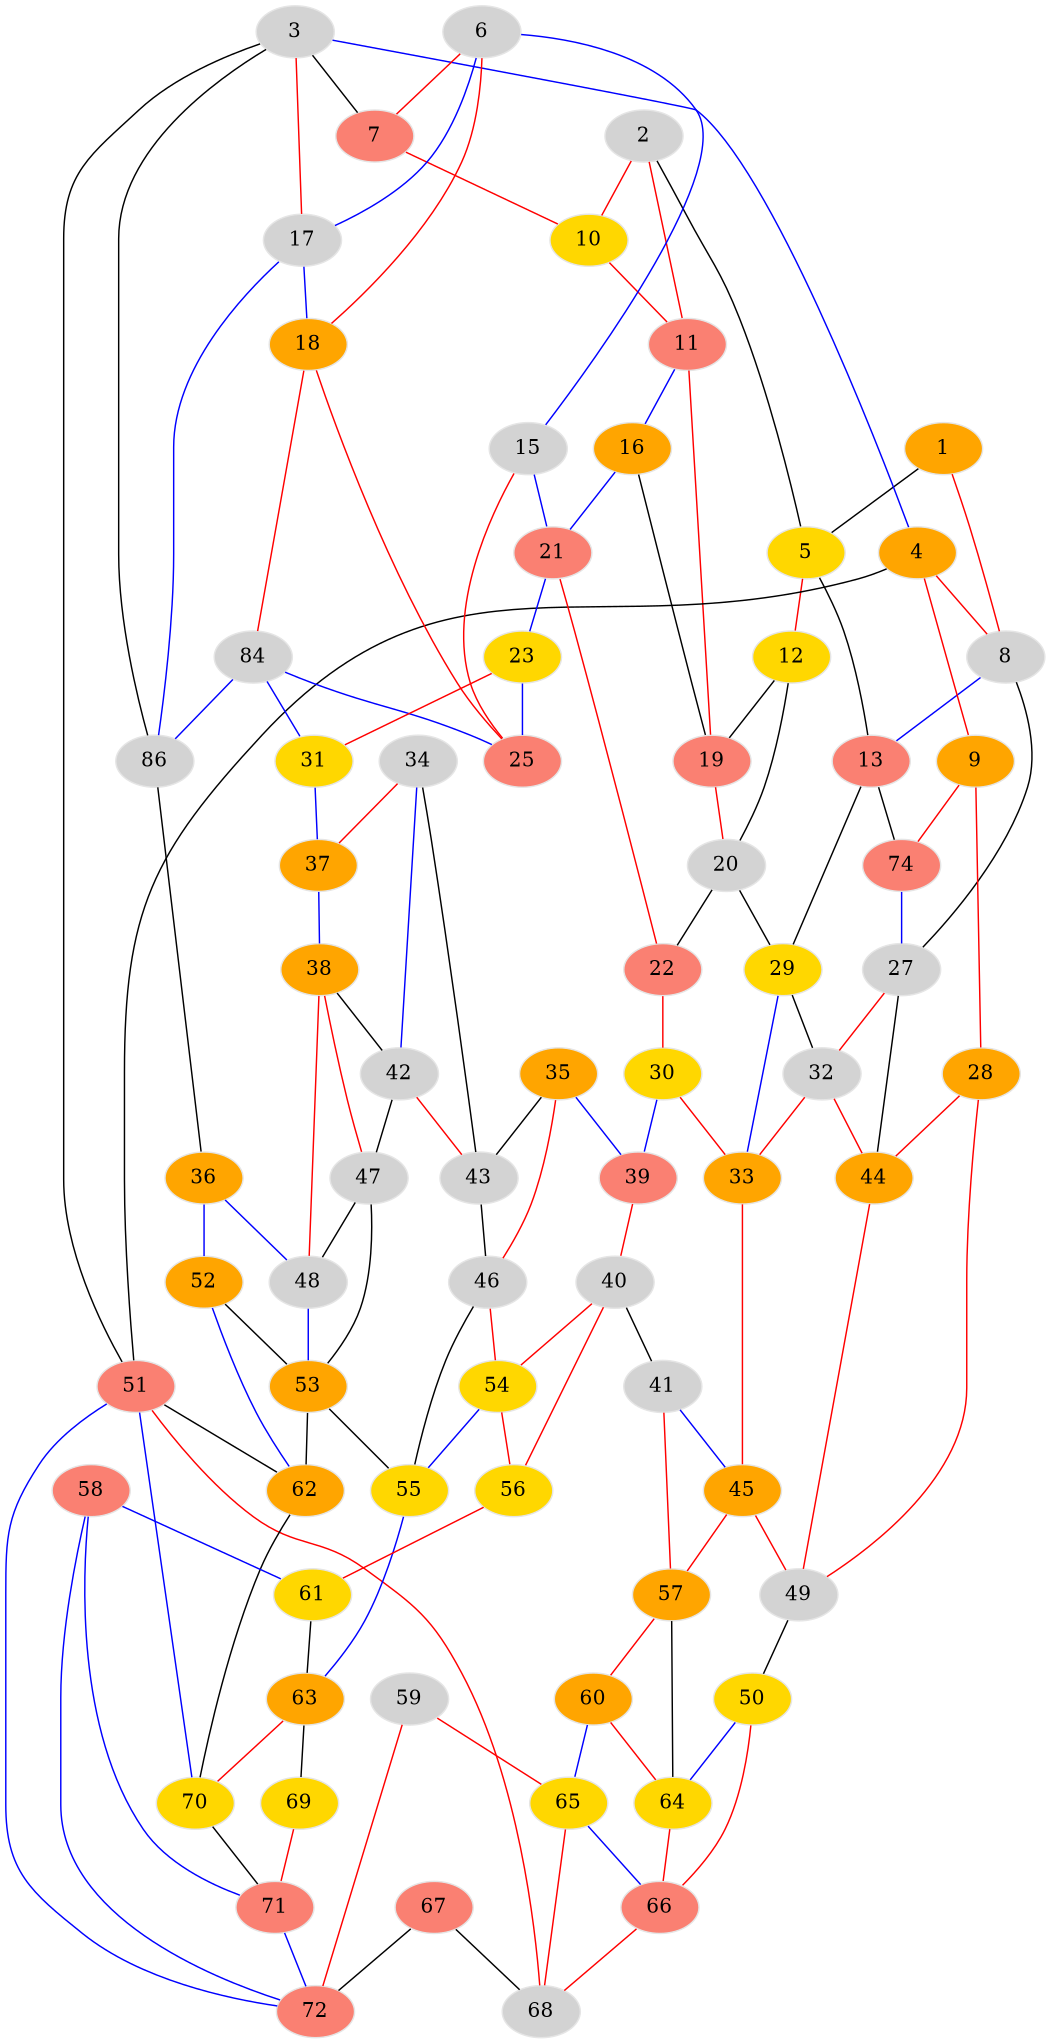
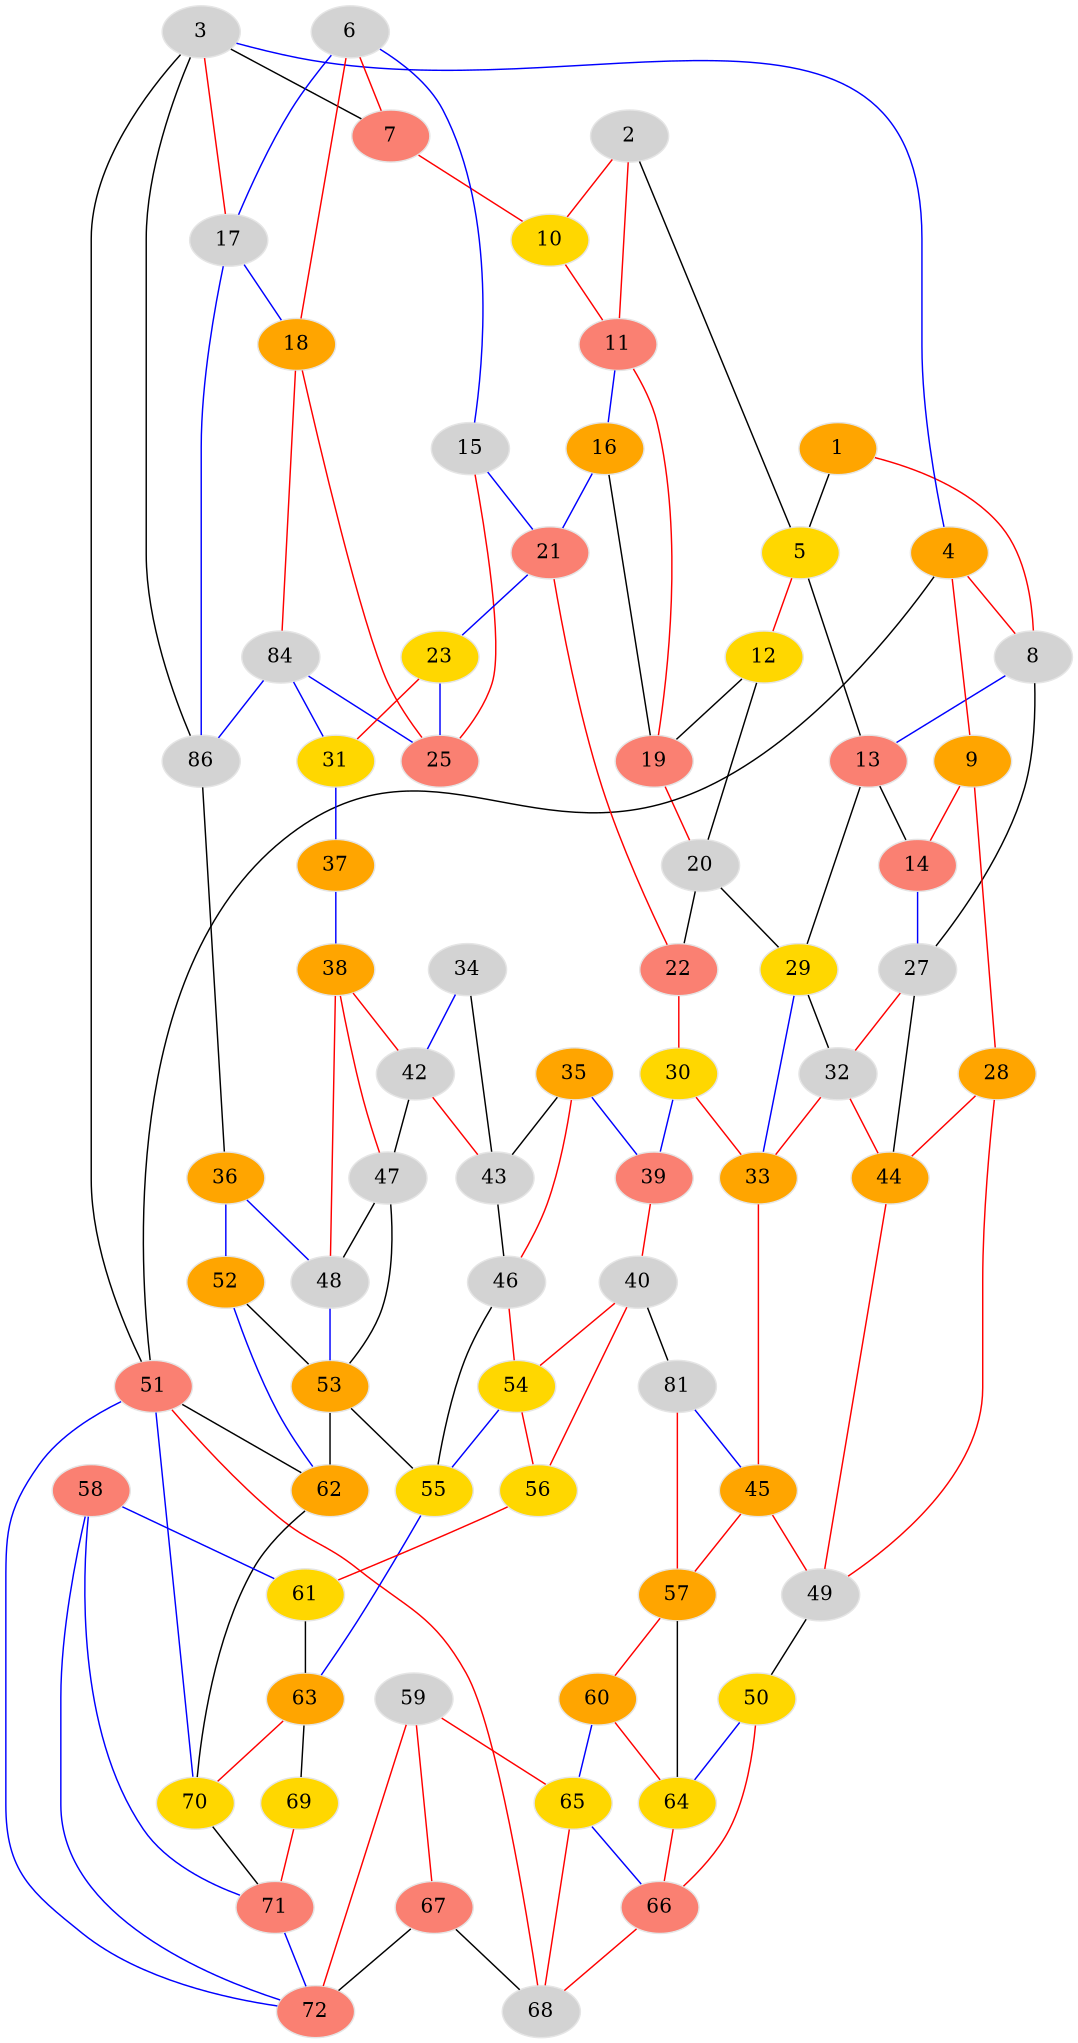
(368, 813) -> none
(902, 865) -> (918, 865)
(360, 1022) -> (376, 1022)
(663, 1386) -> (677, 1386)
none -> (424, 1803)
